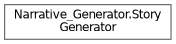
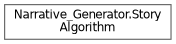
(88, 22) -> (88, 22)
